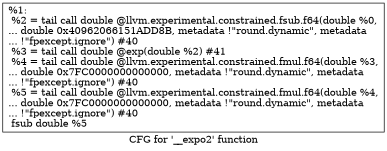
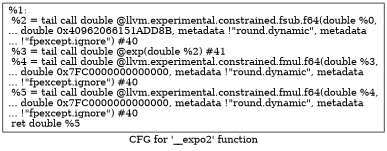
(48, 124) -> (45, 124)
